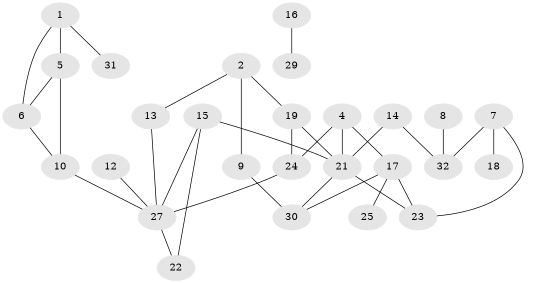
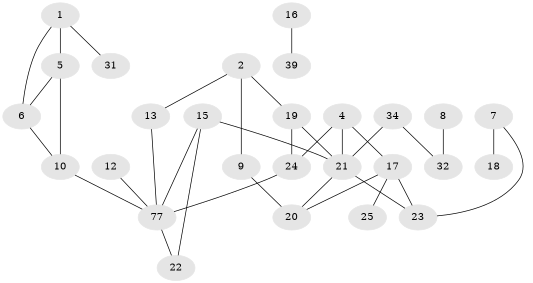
(292, 66) -> (292, 66)
(393, 116) -> (393, 116)
(469, 142) -> none
(157, 217) -> (157, 217)
(292, 217) -> (292, 217)
